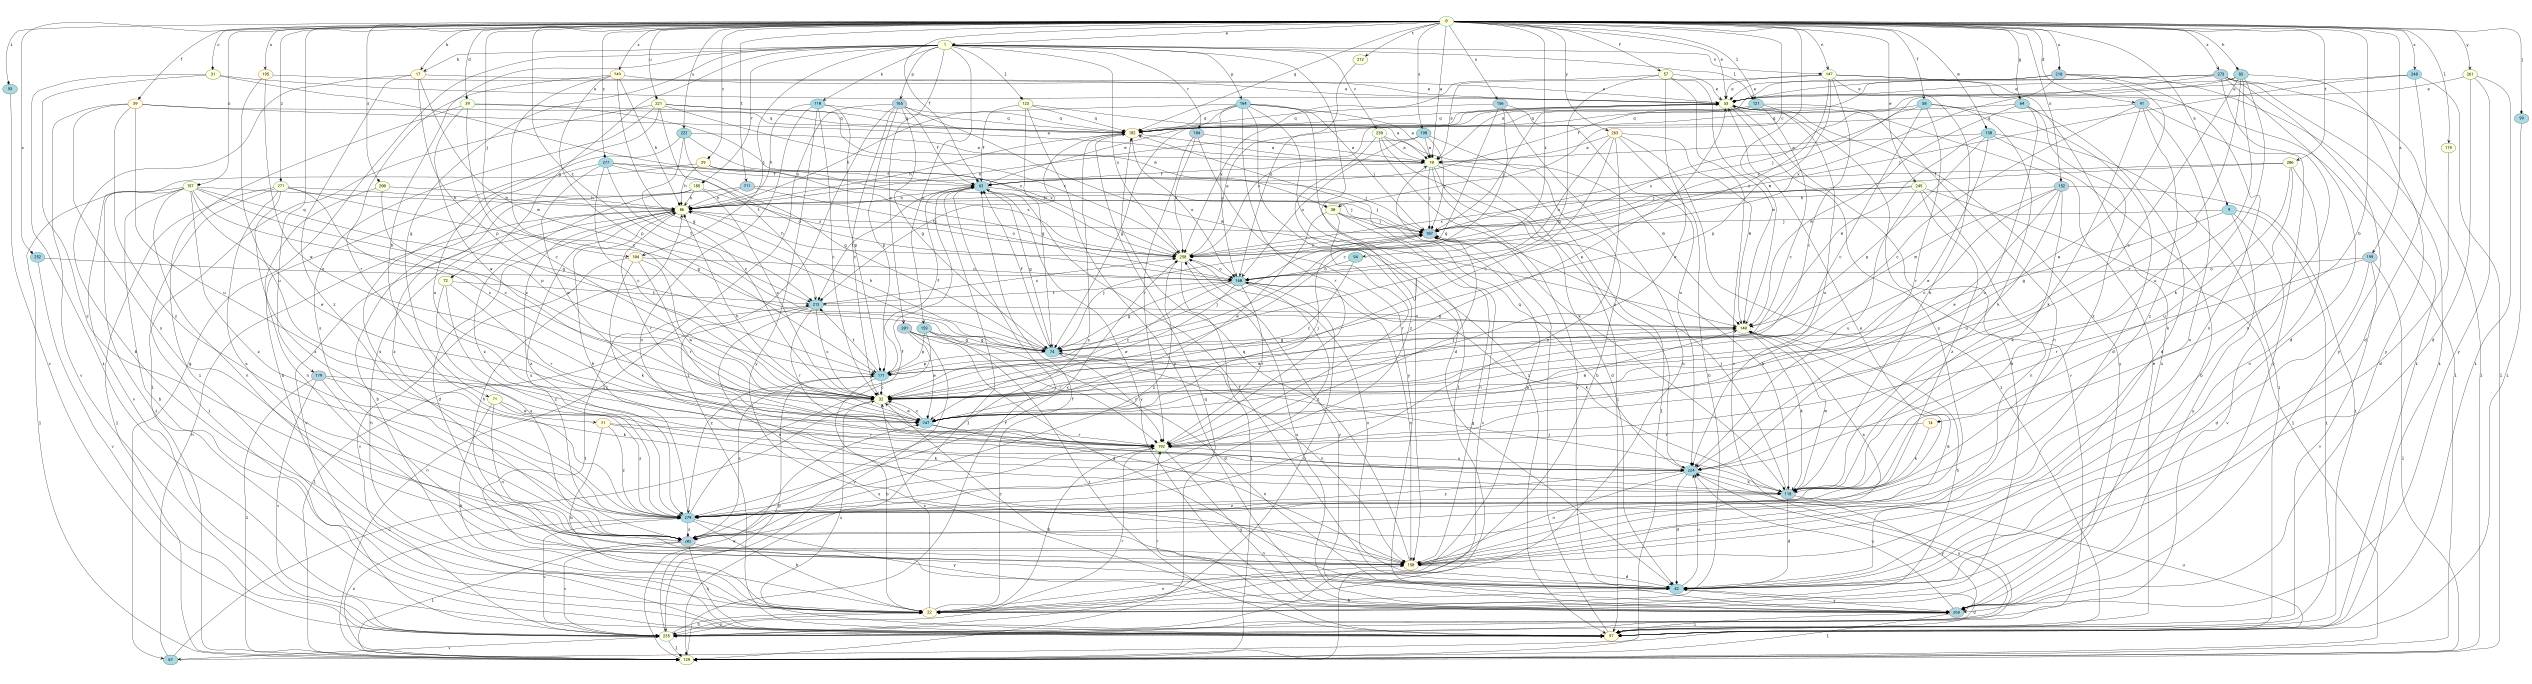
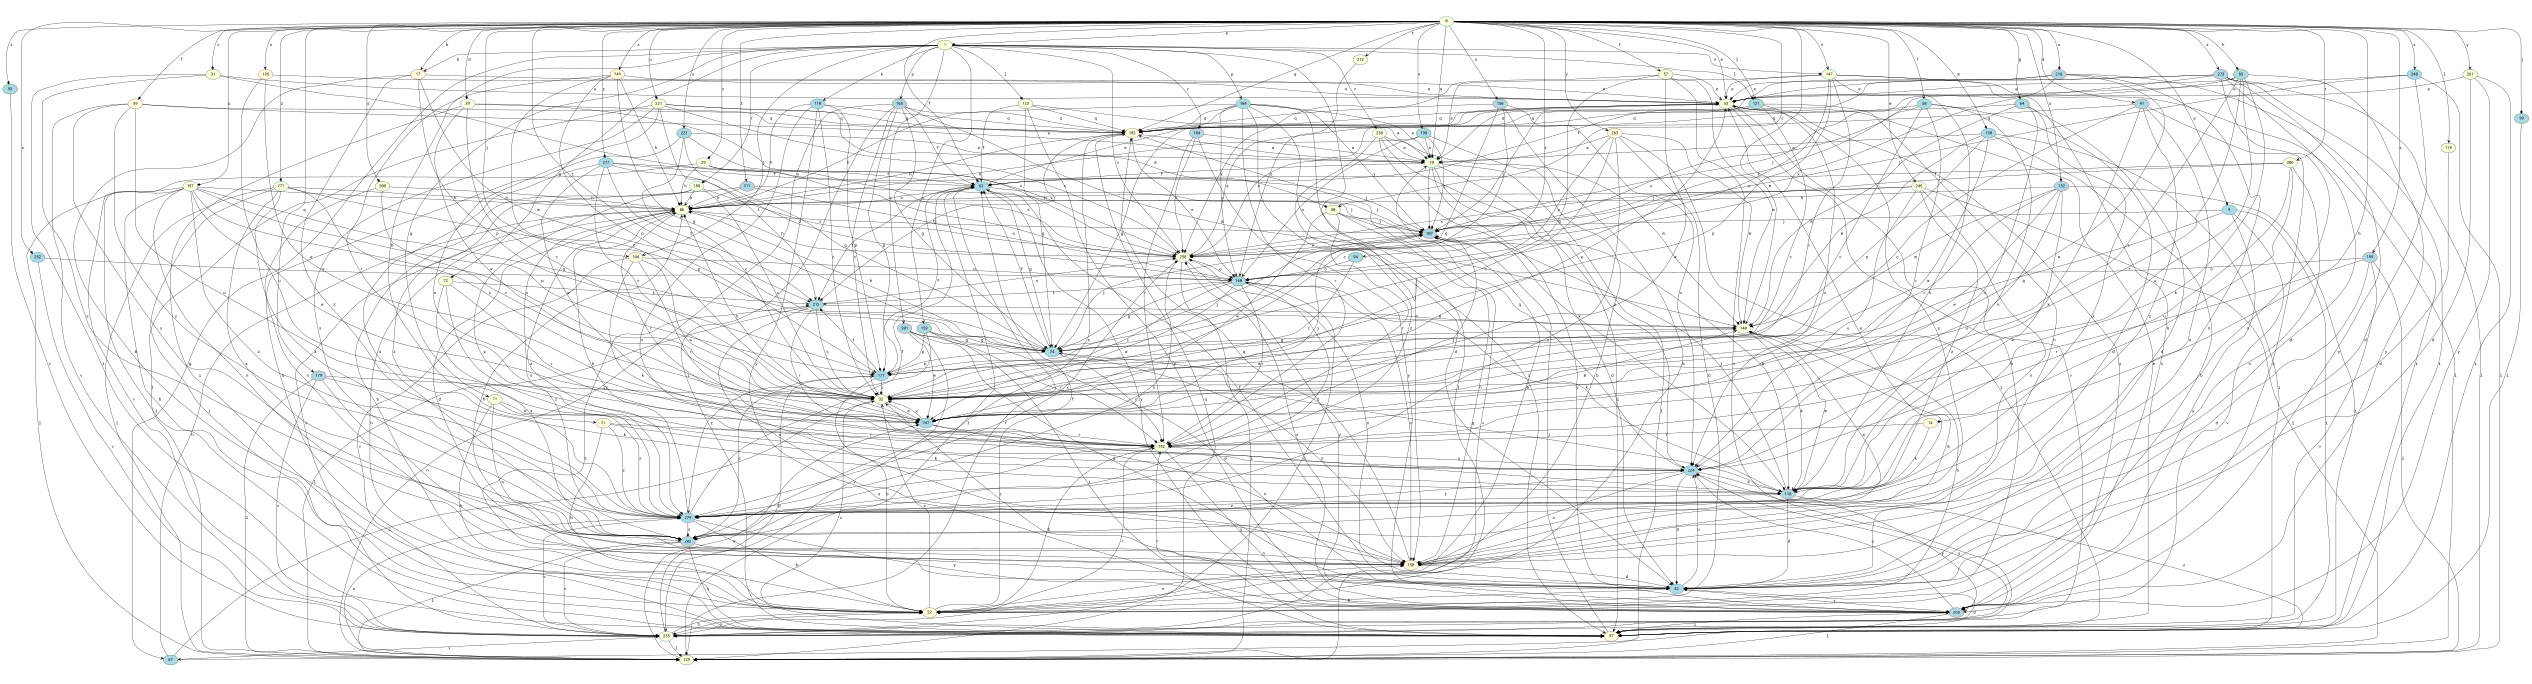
(703, 163) -> (703, 163)
